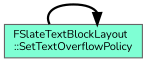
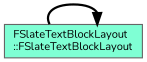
(73, 41) -> (73, 41)
